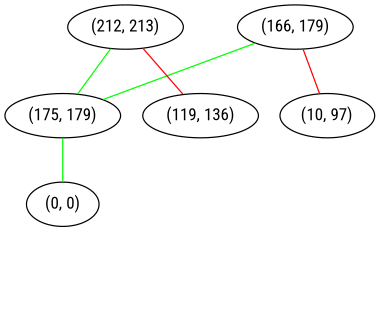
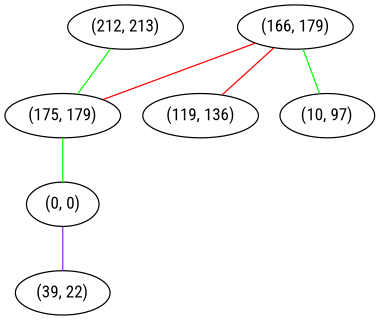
(161, 69) -> (248, 71)
(179, 71) -> (179, 71)
(311, 71) -> (311, 71)
none -> (63, 293)
